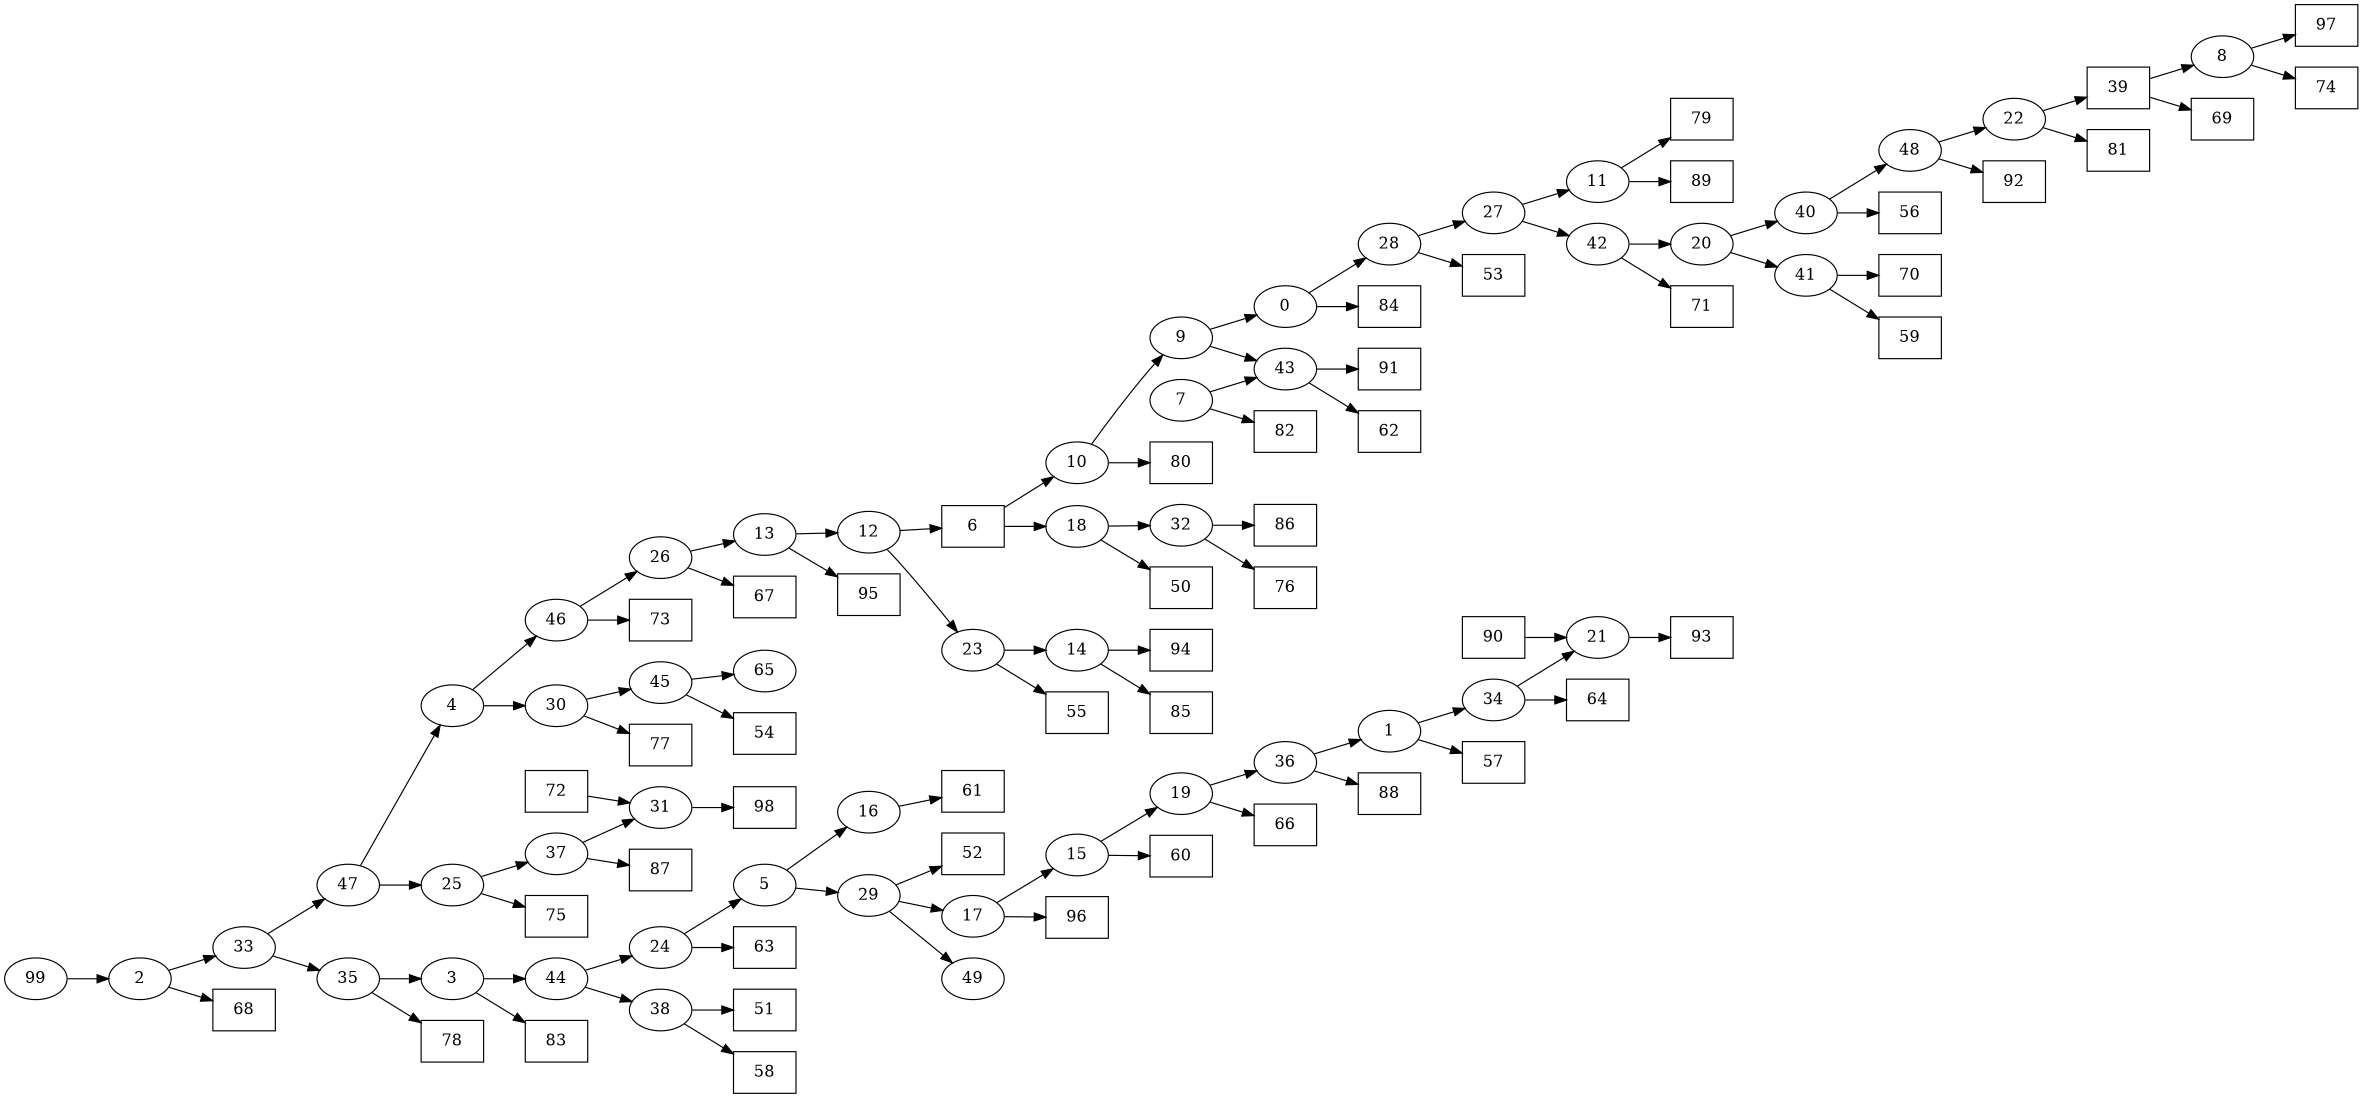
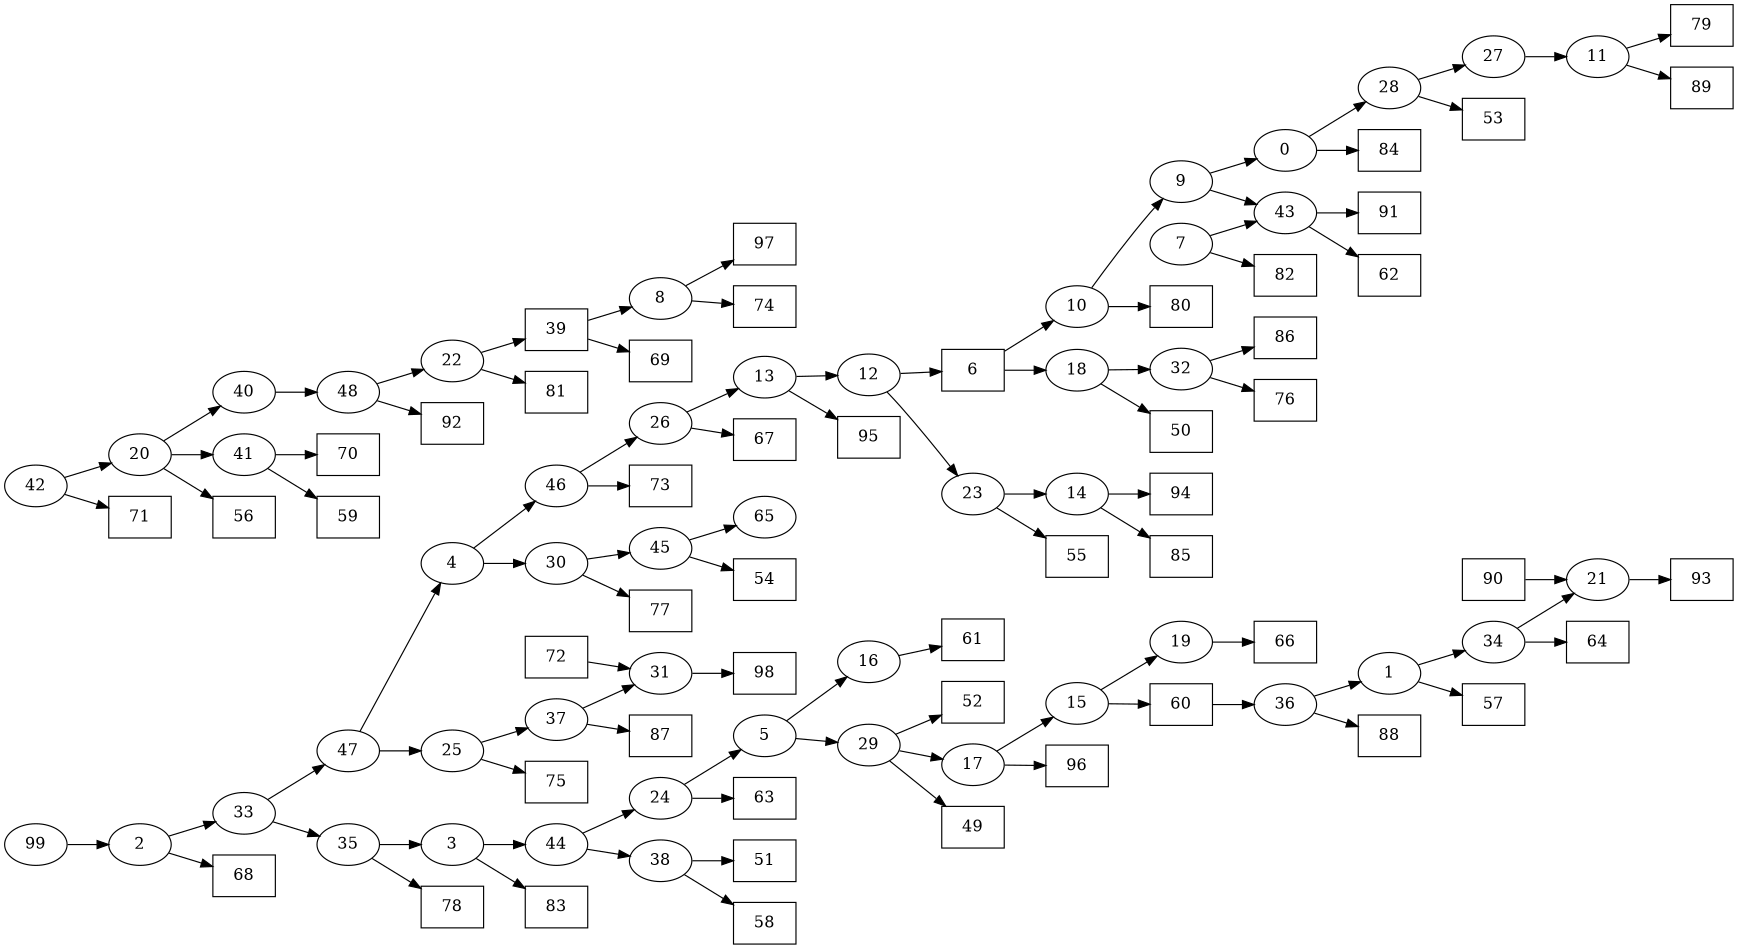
(1852, 213) -> (183, 481)
(1540, 227) -> none
(1228, 780) -> (1228, 705)
(973, 979) -> (973, 827)
